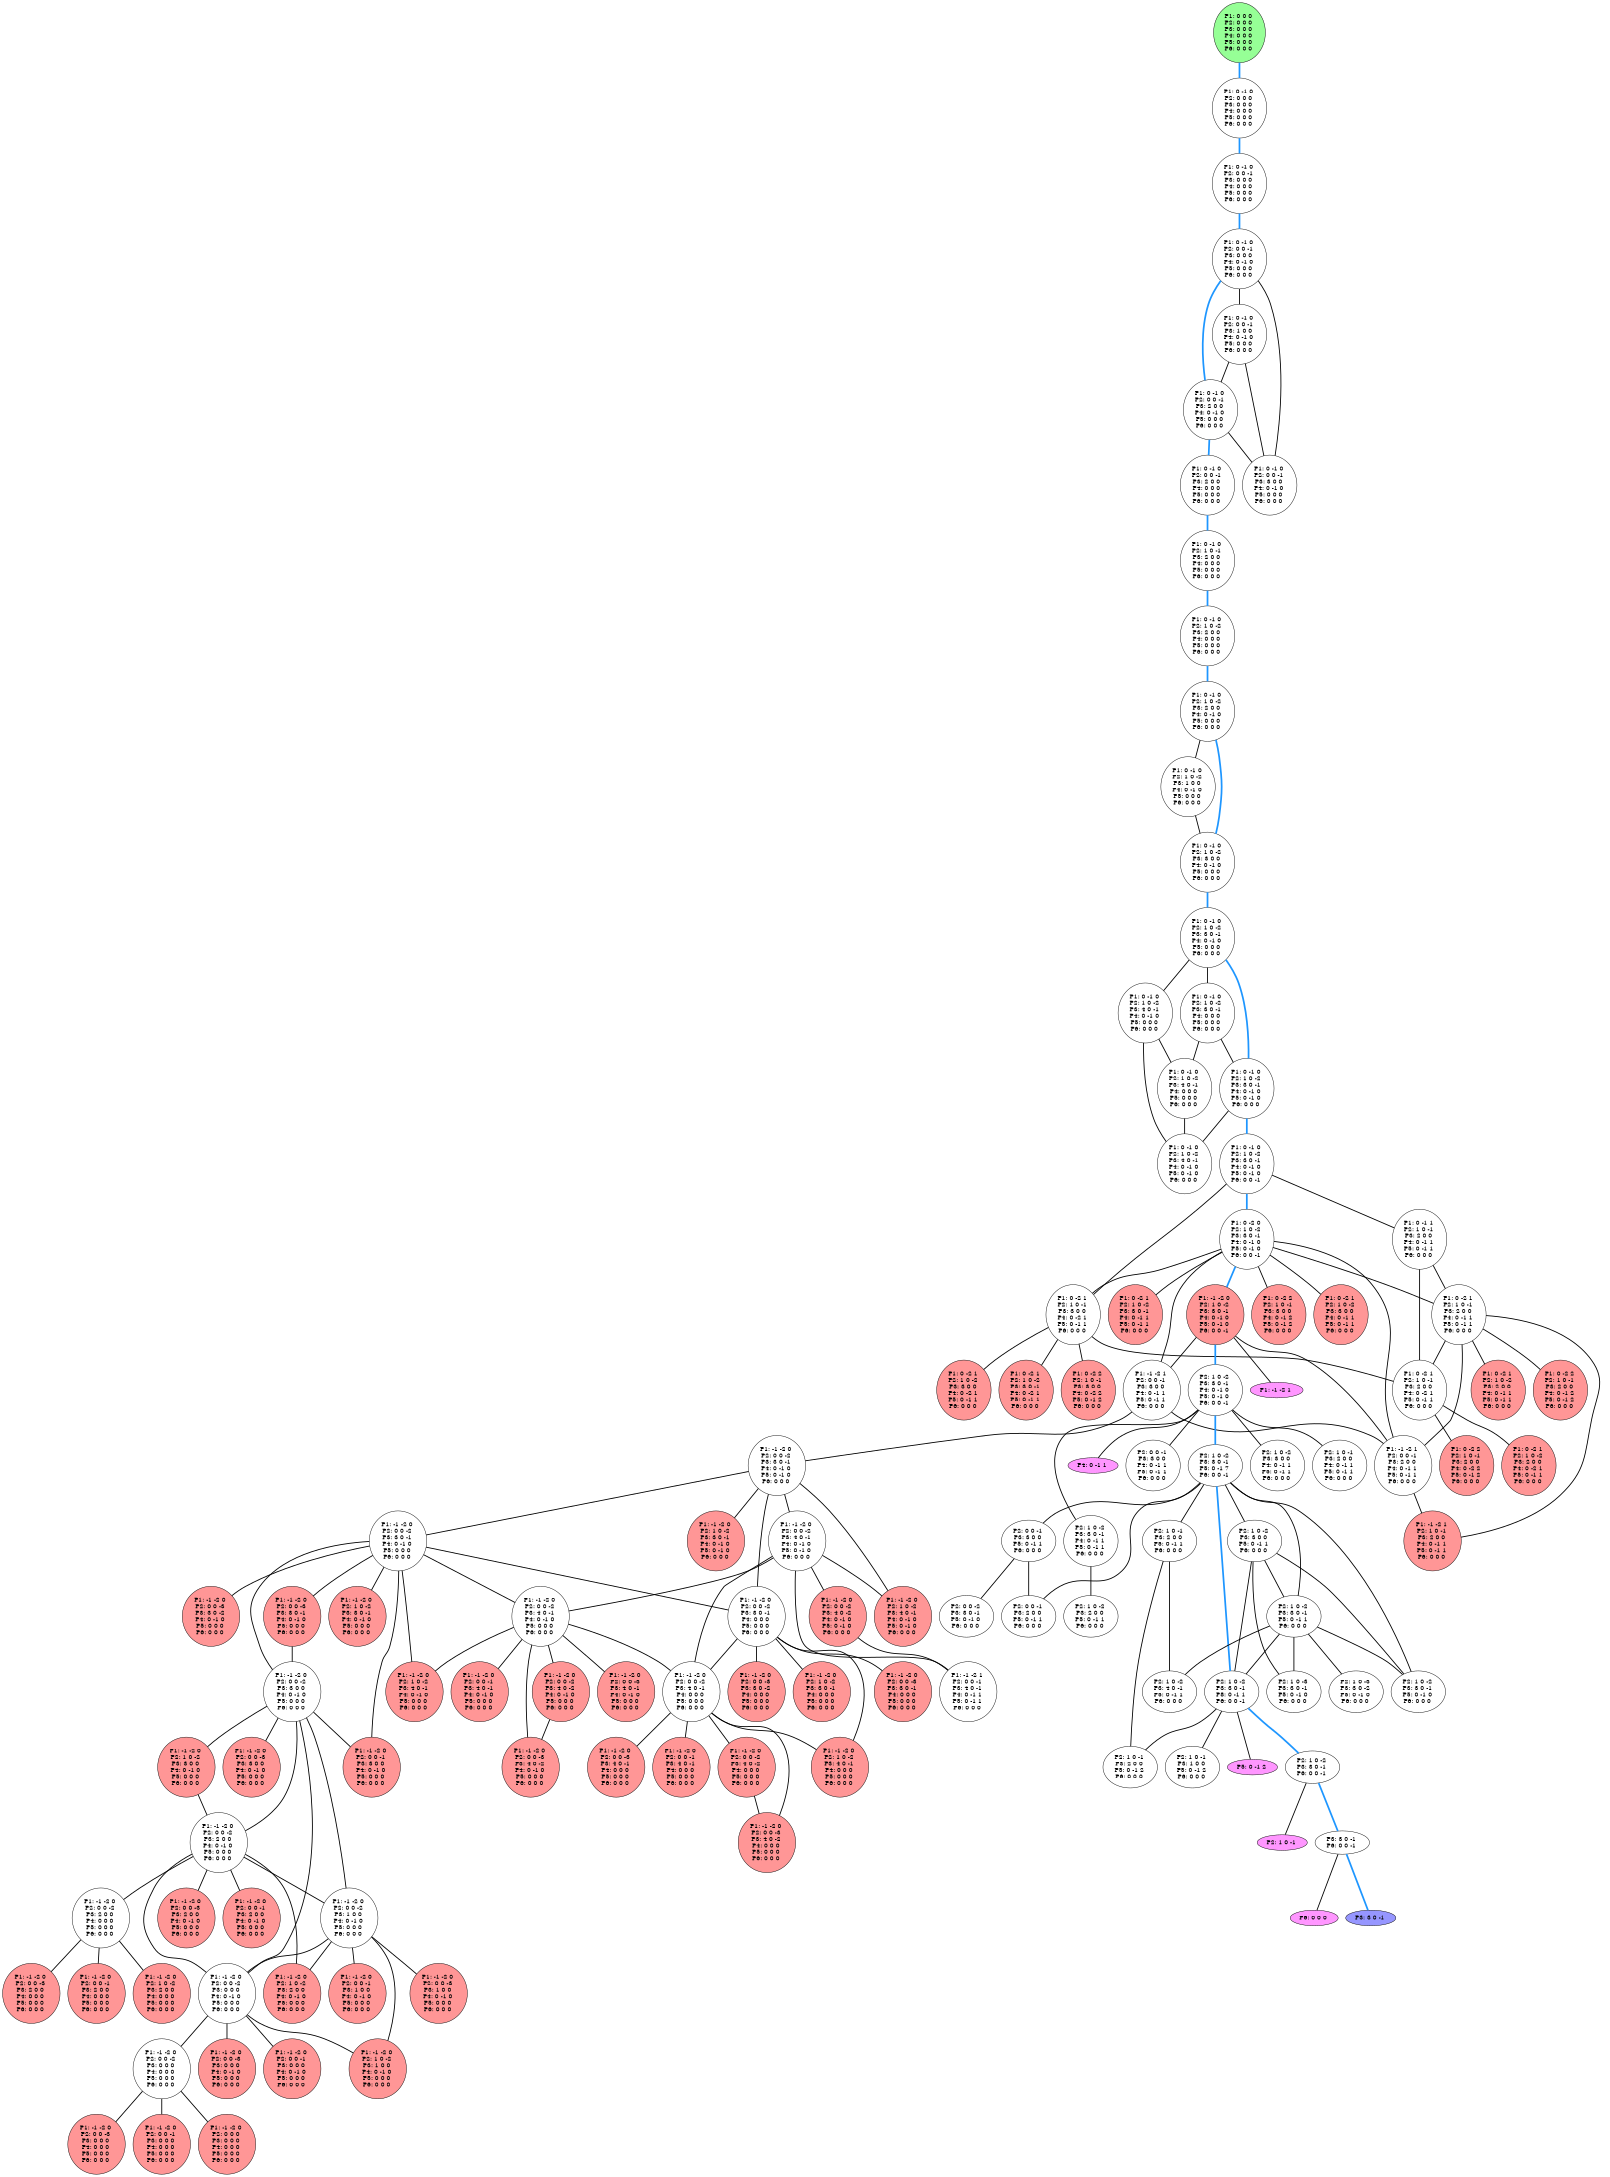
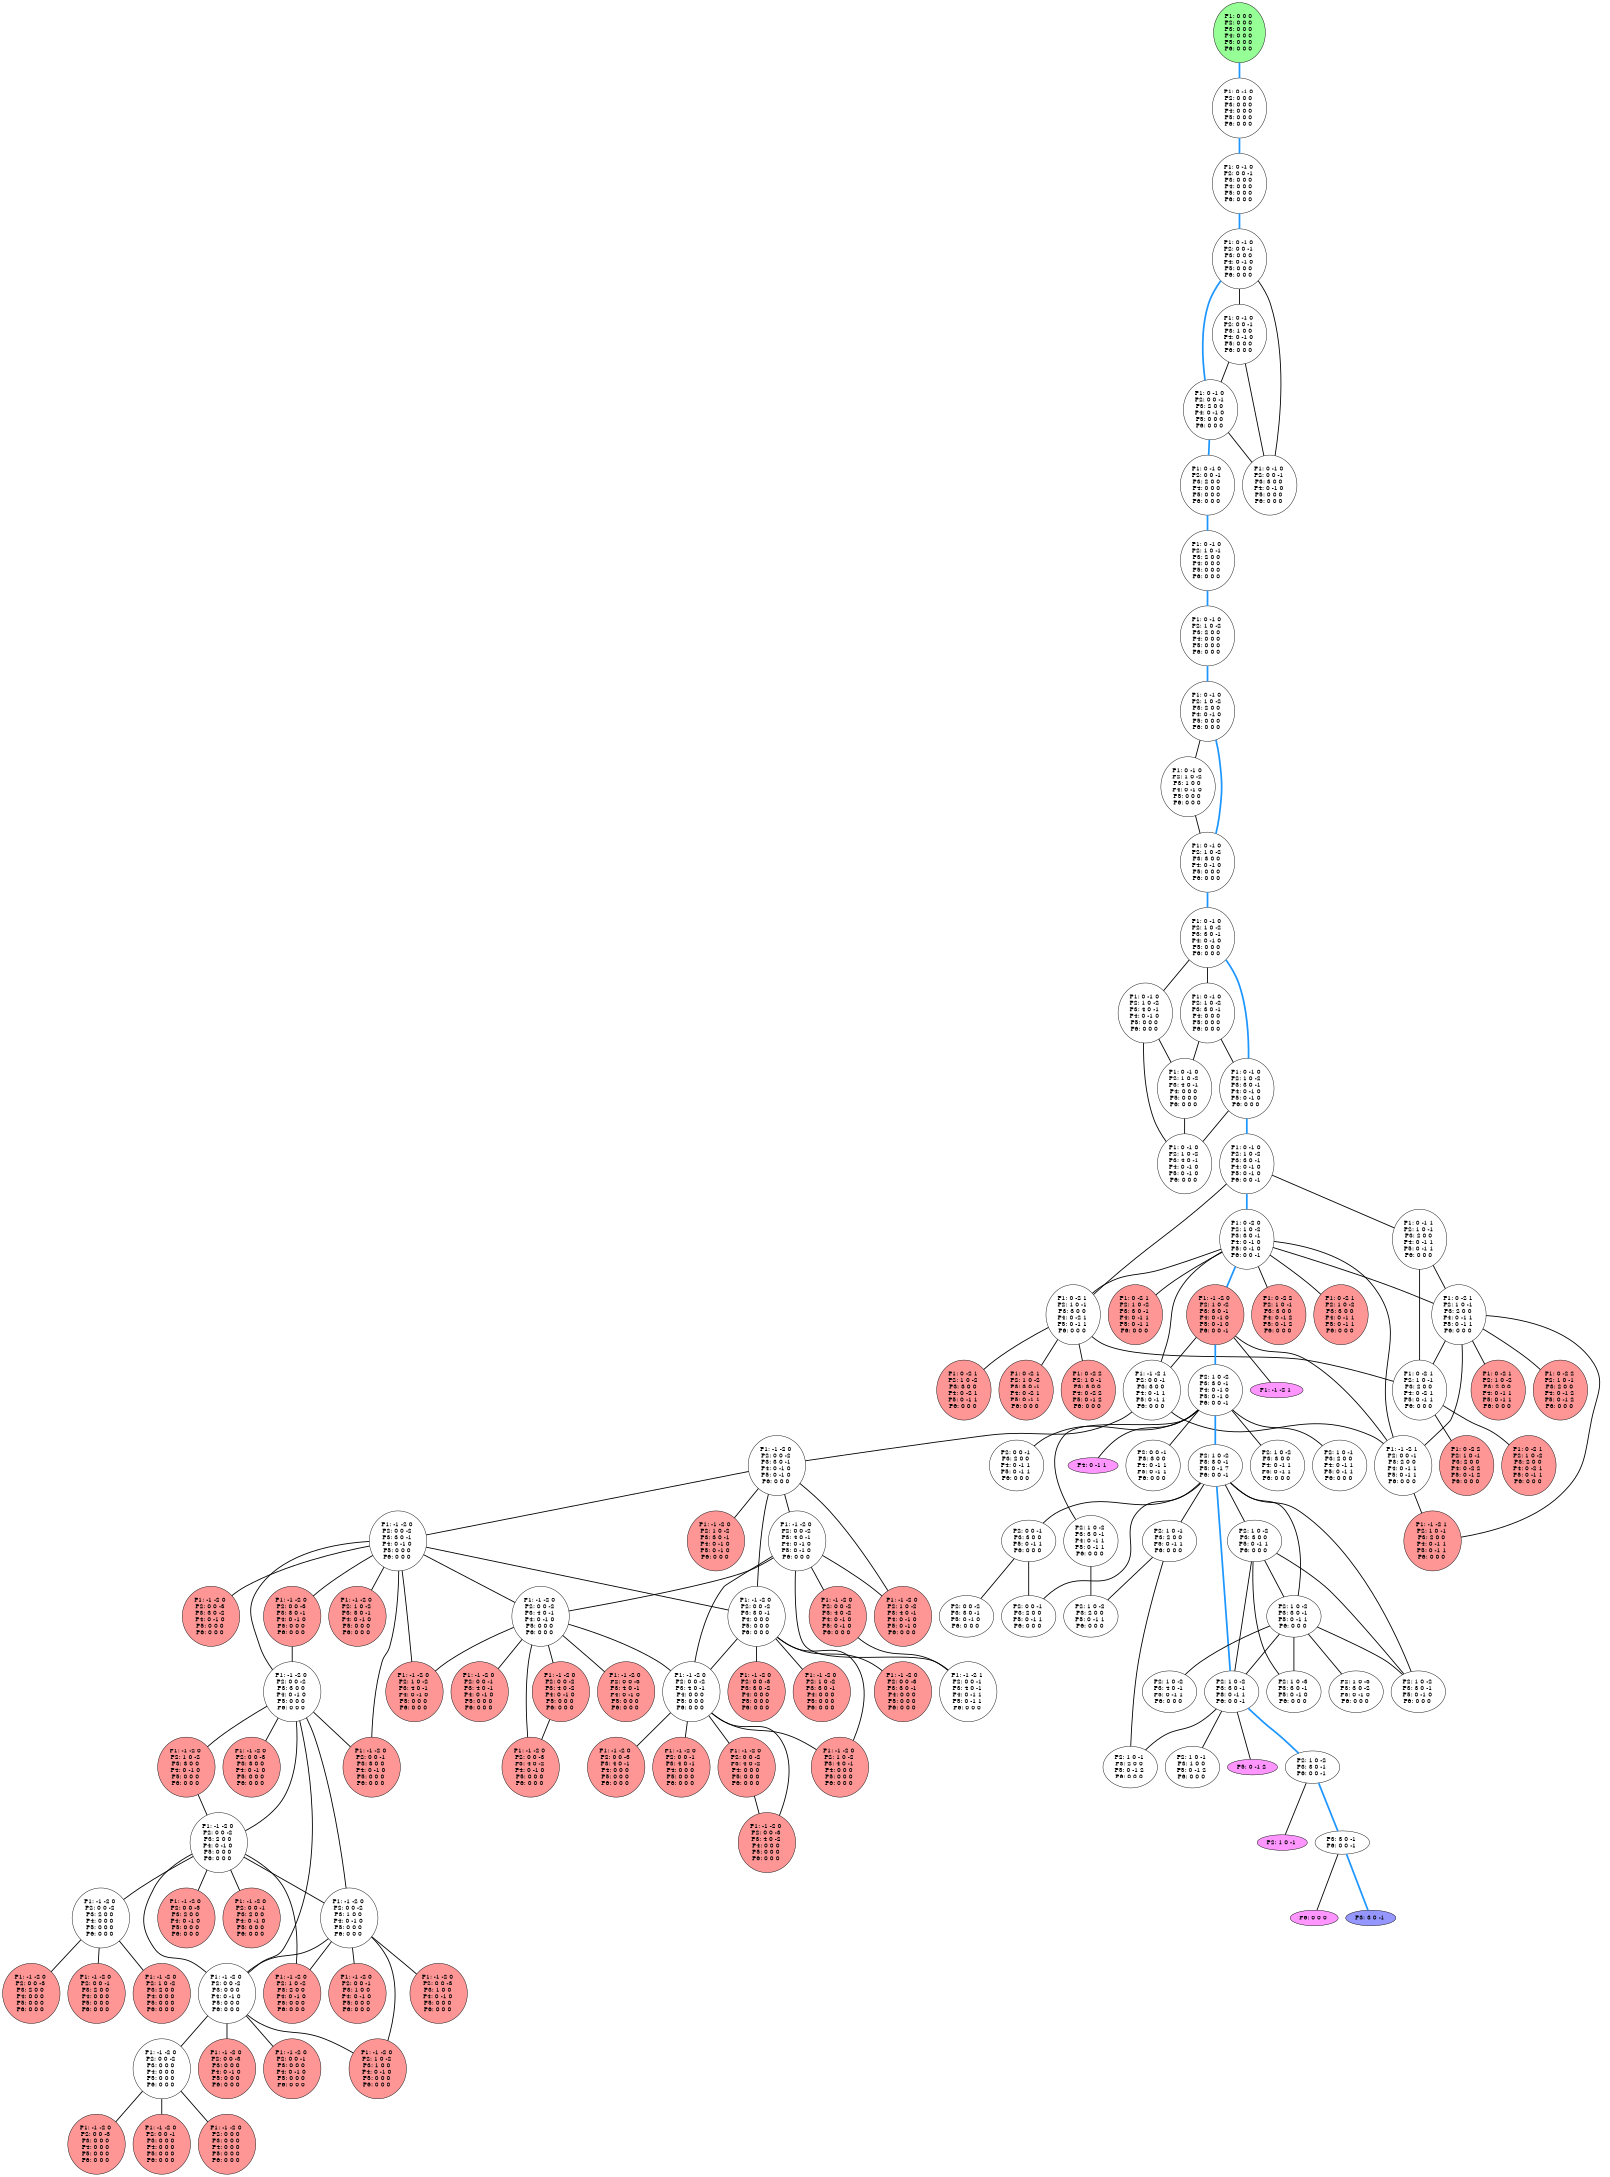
none -> (1017, 1466)
(1169, 1616) -> (1130, 1579)
